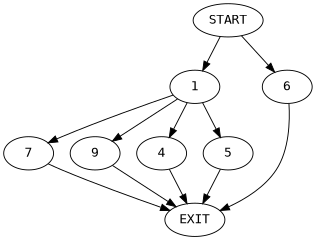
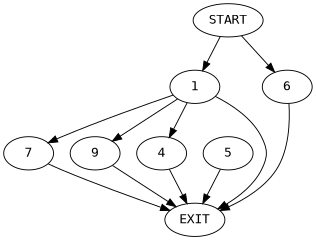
(209, 116) -> (266, 147)
